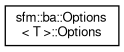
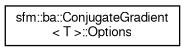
(62, 26) -> (92, 26)
